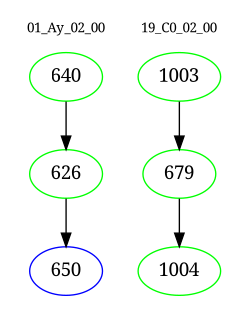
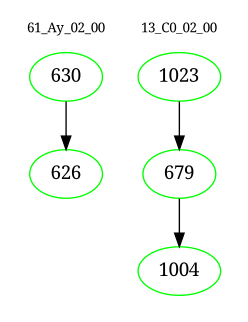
(66, 29) -> (66, 29)
(179, 29) -> (179, 29)
(66, 77) -> (66, 77)
(179, 77) -> (179, 77)
(66, 271) -> none
